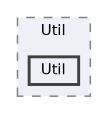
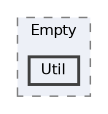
(54, 31) -> (54, 31)
